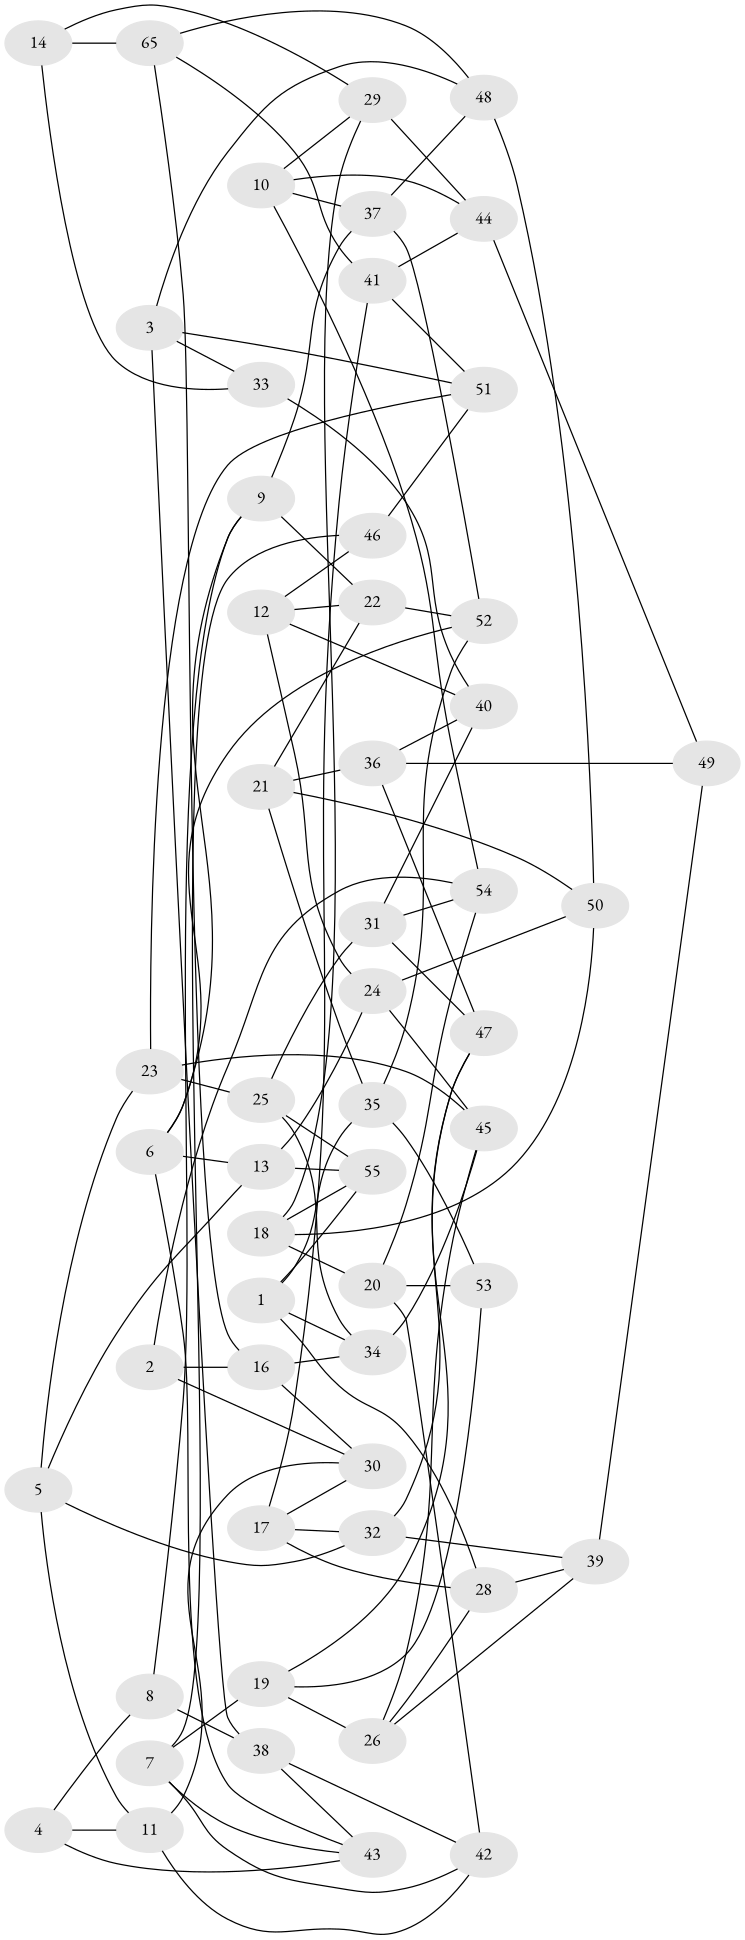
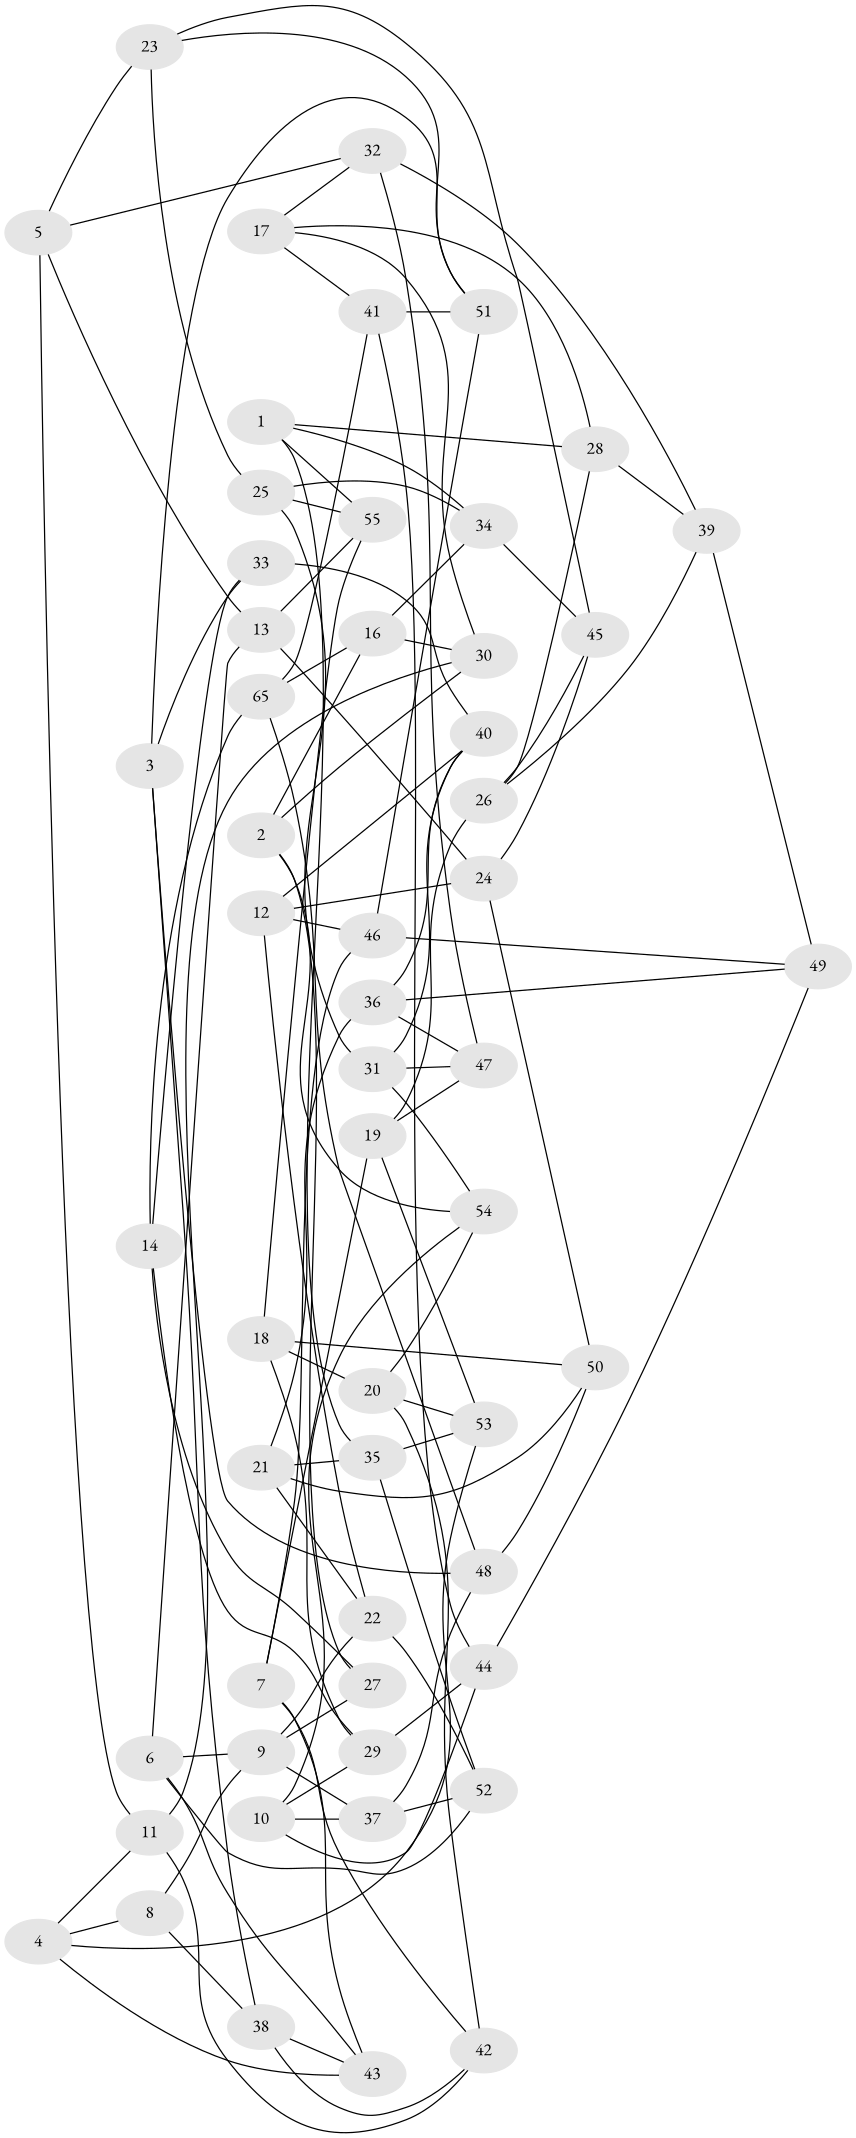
none -> (595, 951)
none -> (372, 1685)
none -> (372, 1886)
